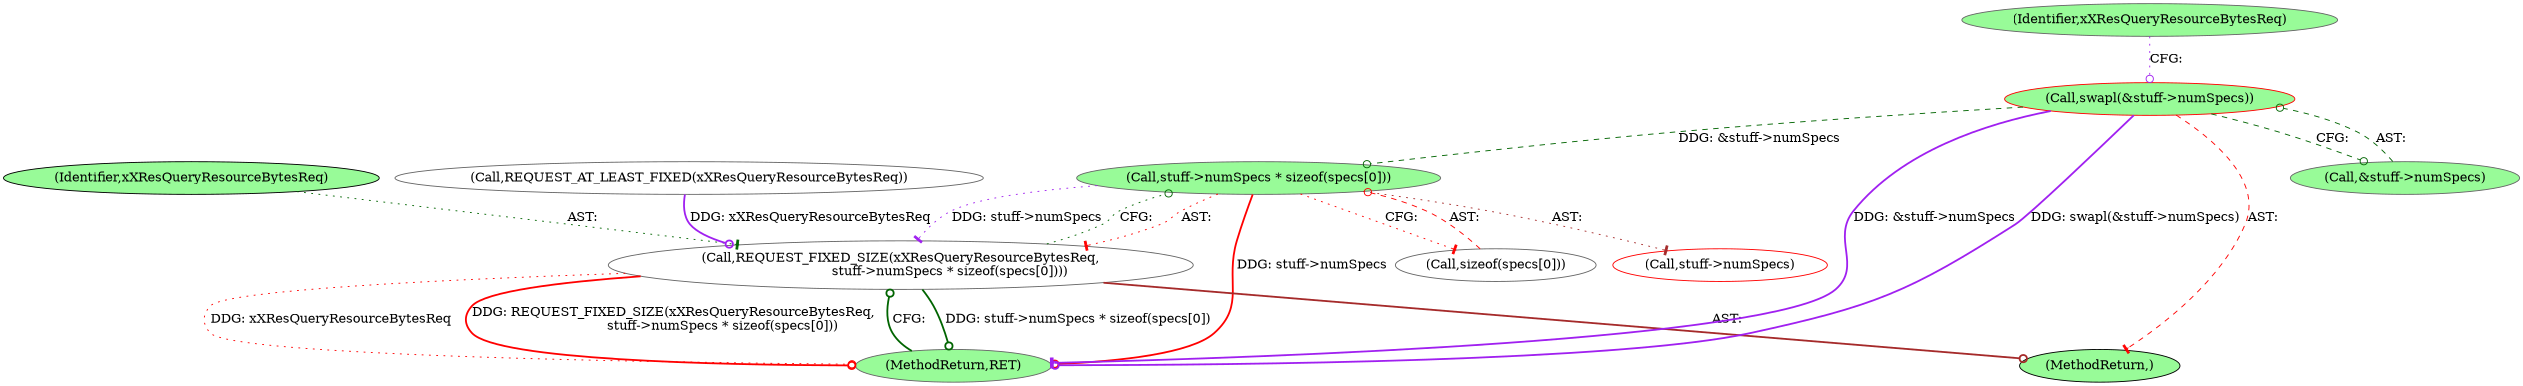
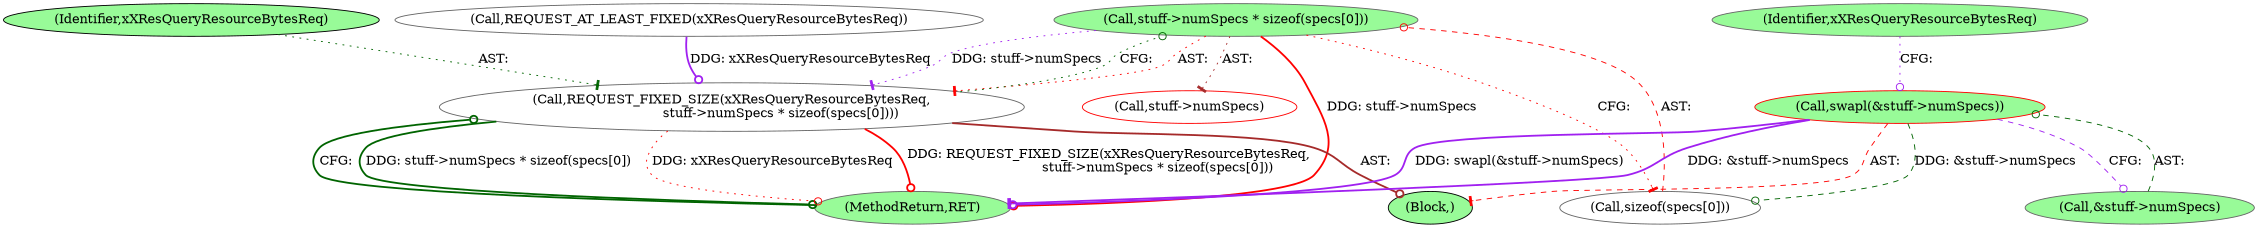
(1696, 130) -> (1862, 189)
(2287, 134) -> (2066, 141)
(2100, 366) -> (1430, 208)
